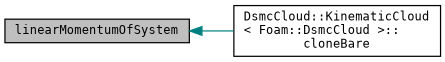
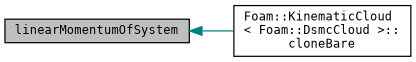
(337, 31) -> (322, 31)
